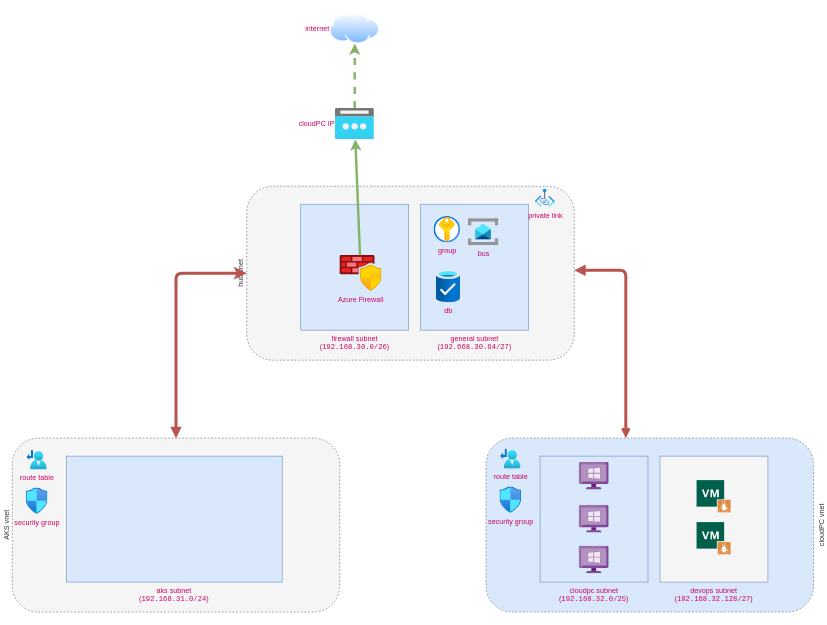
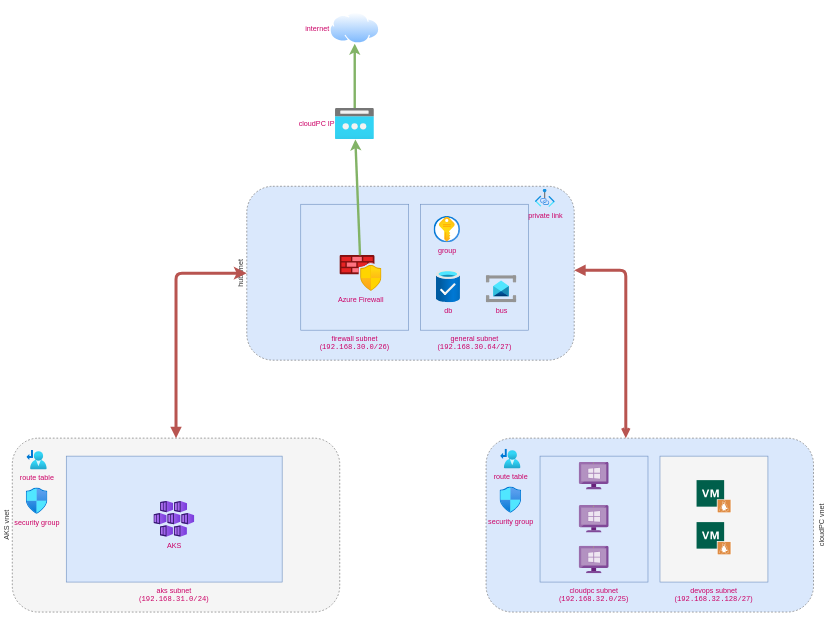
(355, 78) -> (355, 78)
(484, 232) -> (502, 289)
(411, 273) -> (411, 273)
(475, 343) -> (475, 343)
none -> (174, 519)
